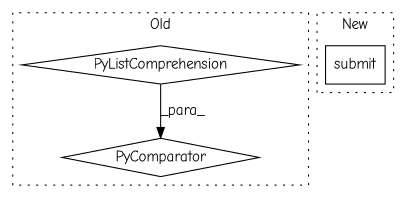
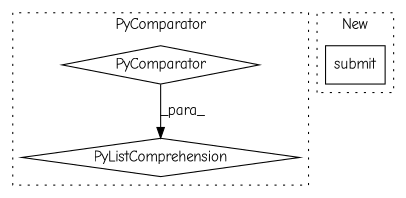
(161, 25) -> (161, 25)
(161, 106) -> (161, 106)
